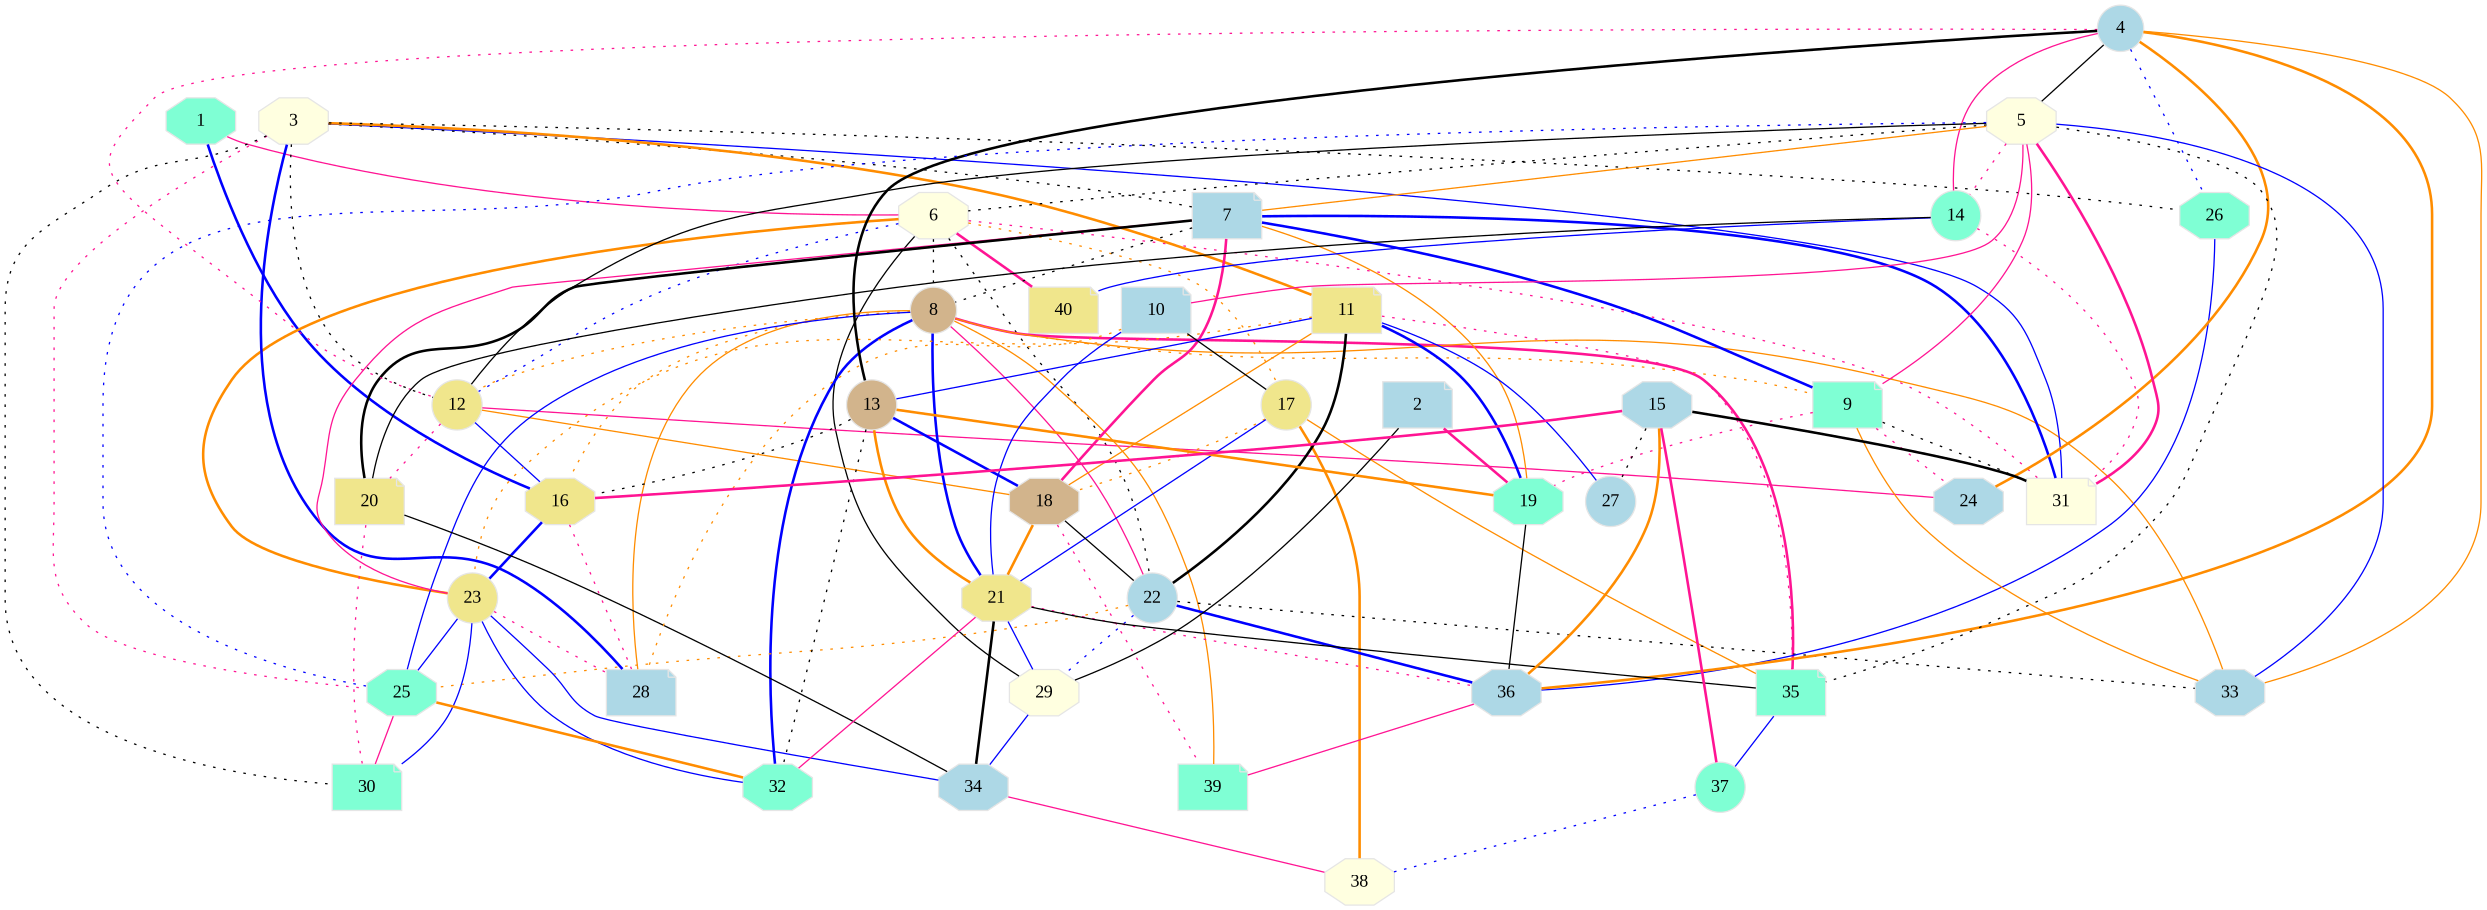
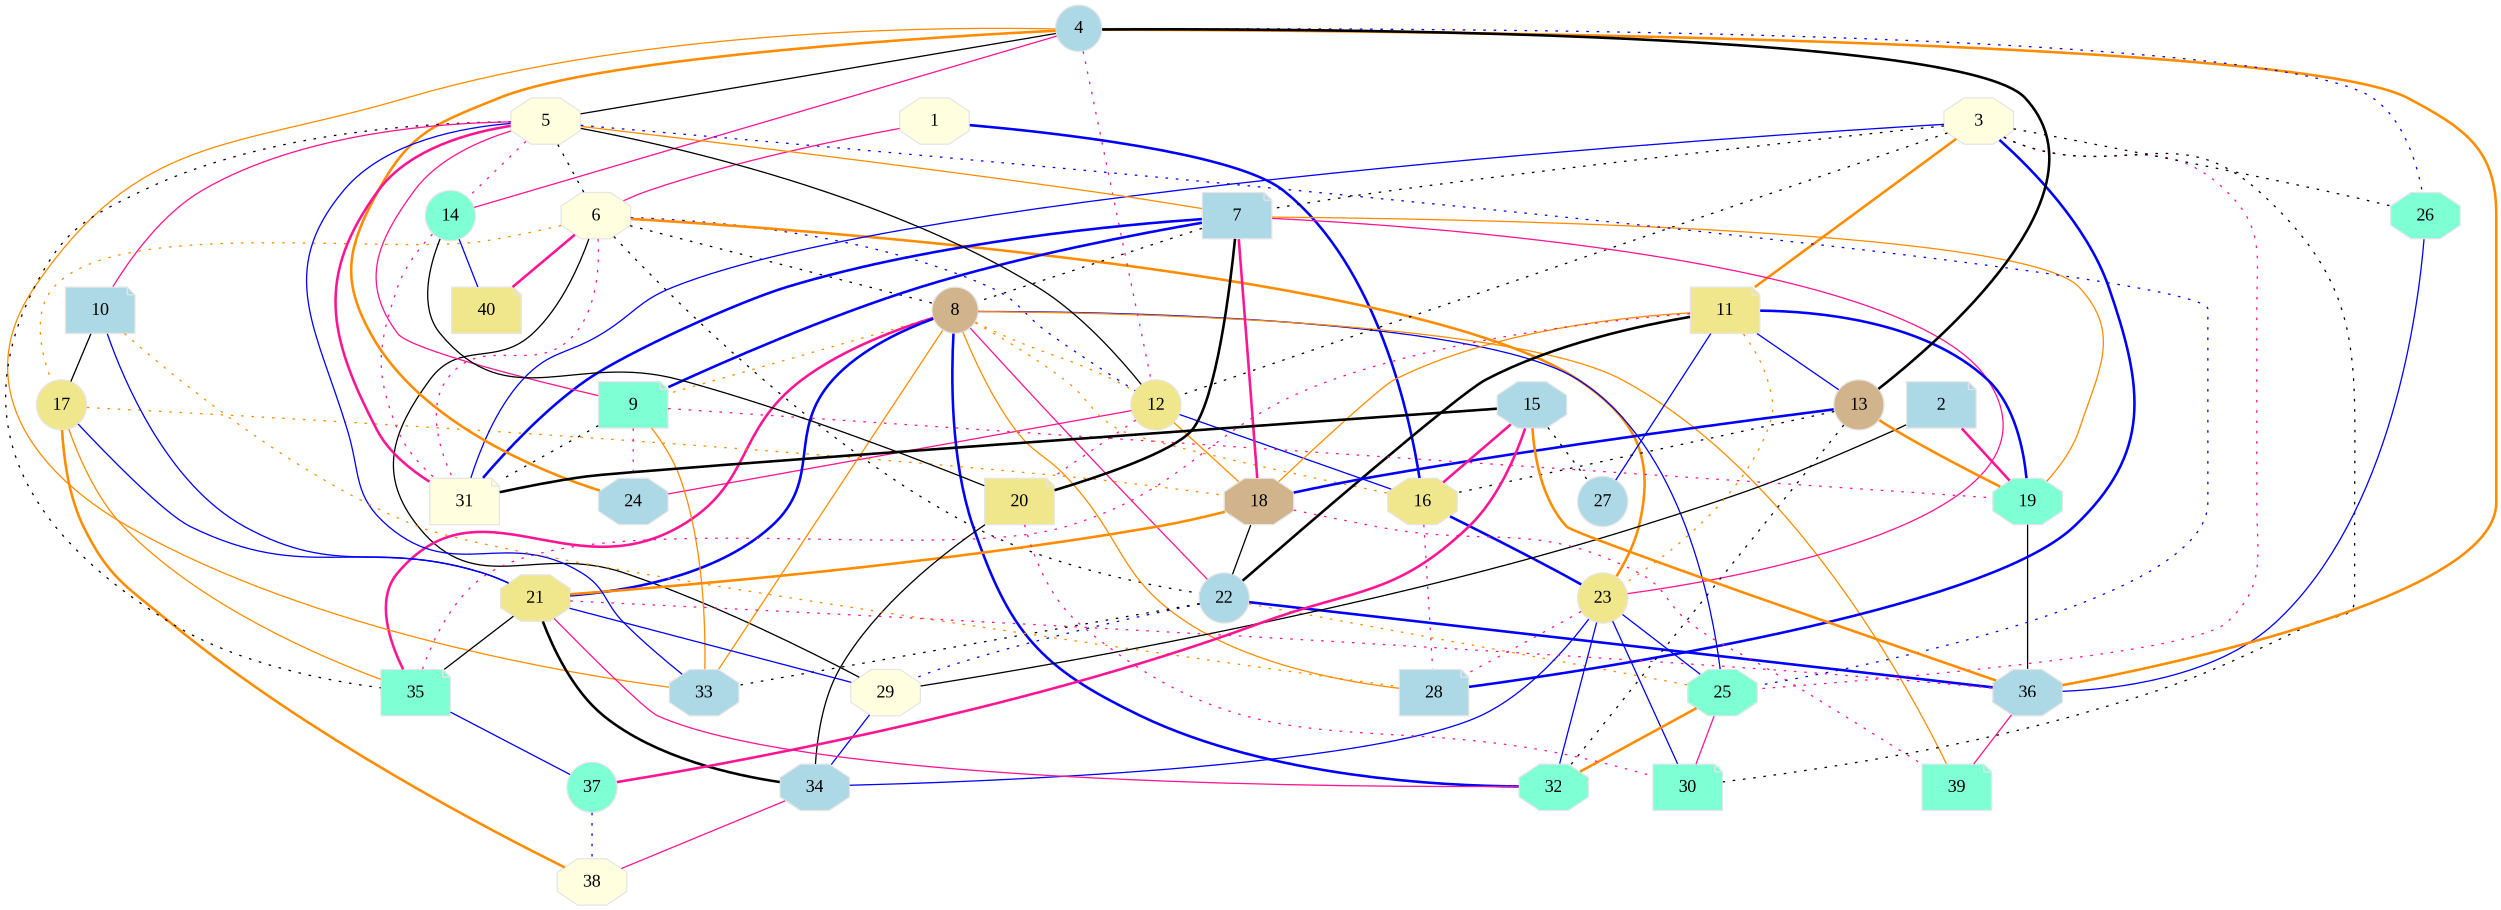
(201, 121) -> (935, 121)
(902, 519) -> none
